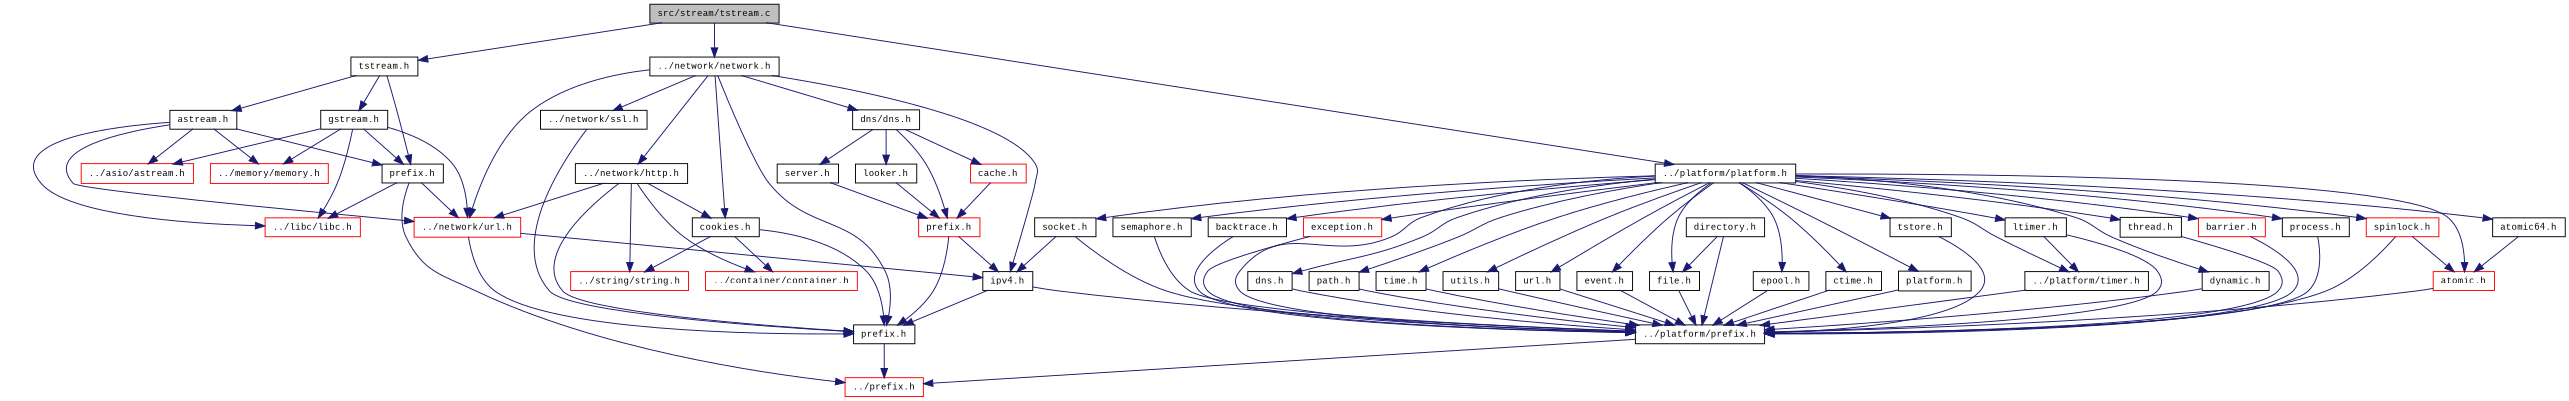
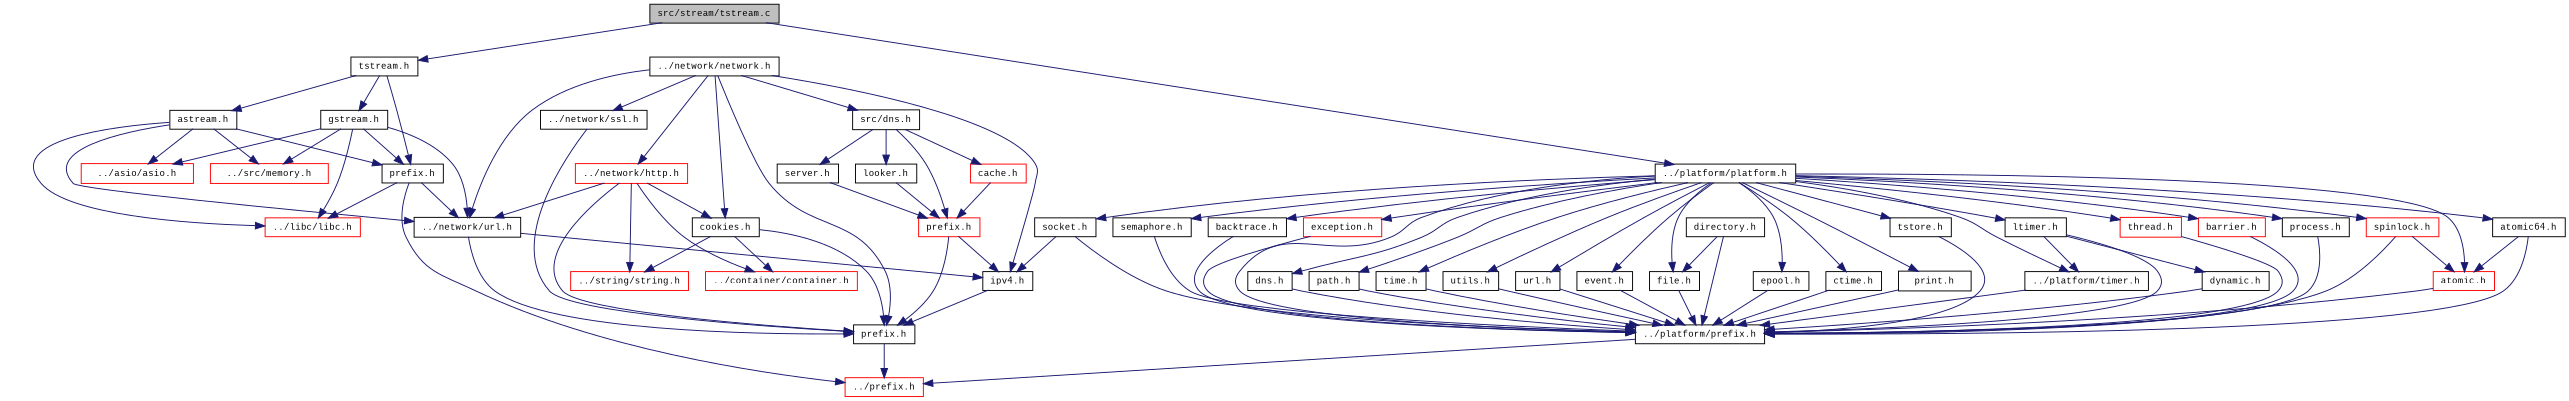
(714, 35) -> none
(886, 120) -> (886, 120)
(137, 174) -> (137, 174)
(269, 174) -> (269, 174)
(631, 174) -> (631, 174)
(2084, 221) -> (2153, 259)
(467, 227) -> (467, 227)
(2151, 227) -> (2151, 227)
(1935, 281) -> (1935, 281)
(1195, 305) -> (2171, 329)
